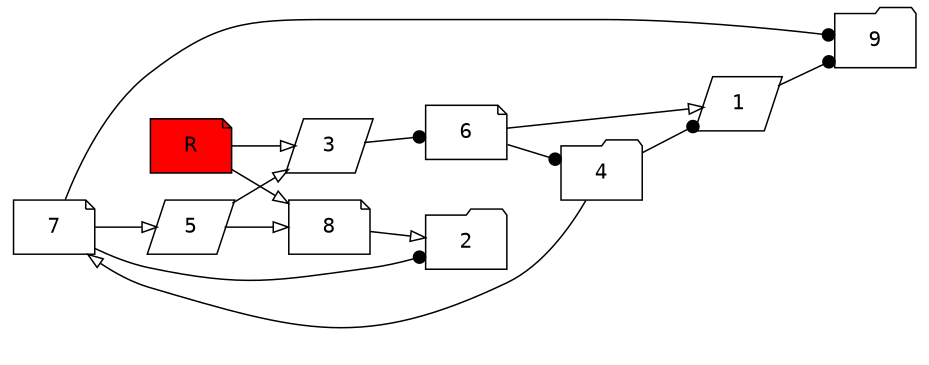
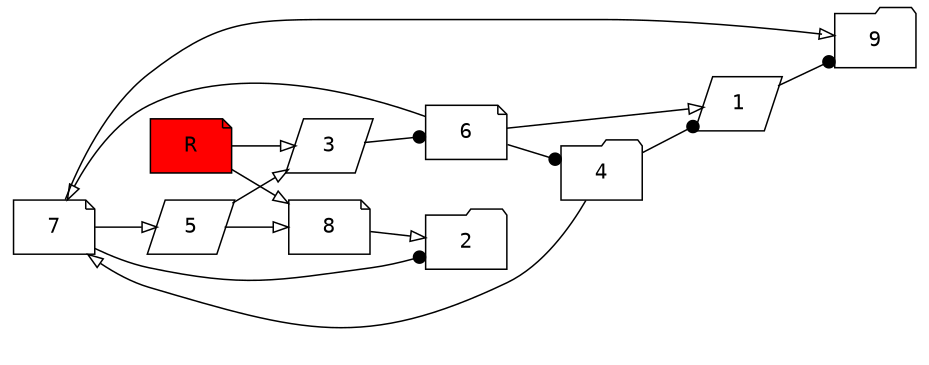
(403, 20) -> (403, 20)
none -> (232, 85)
